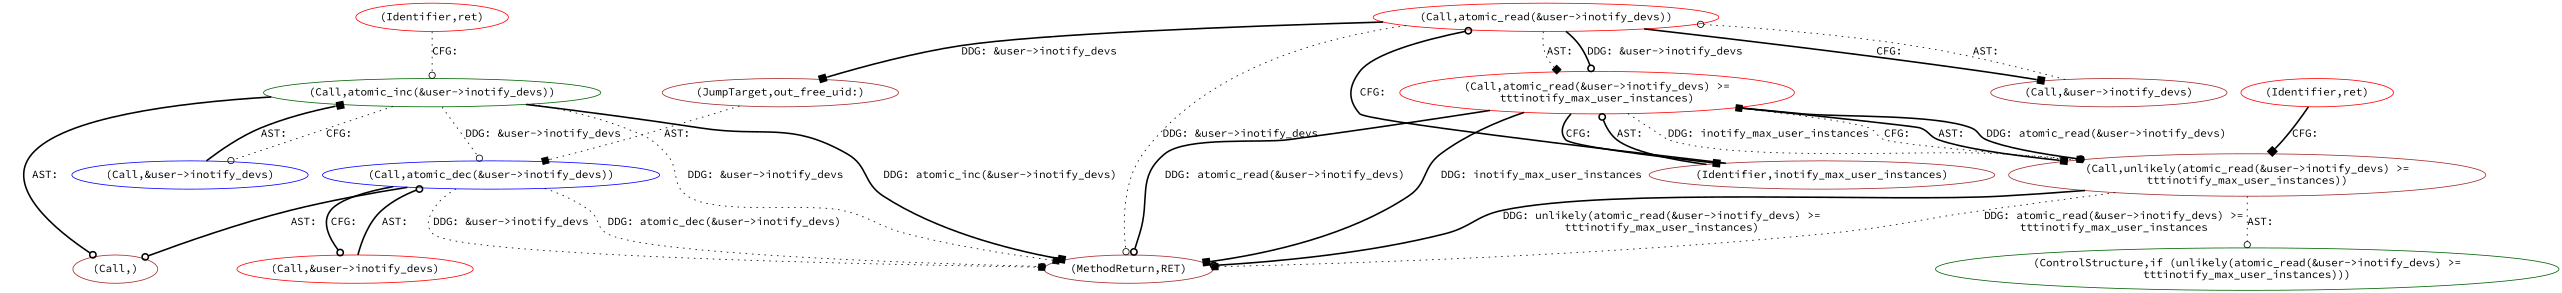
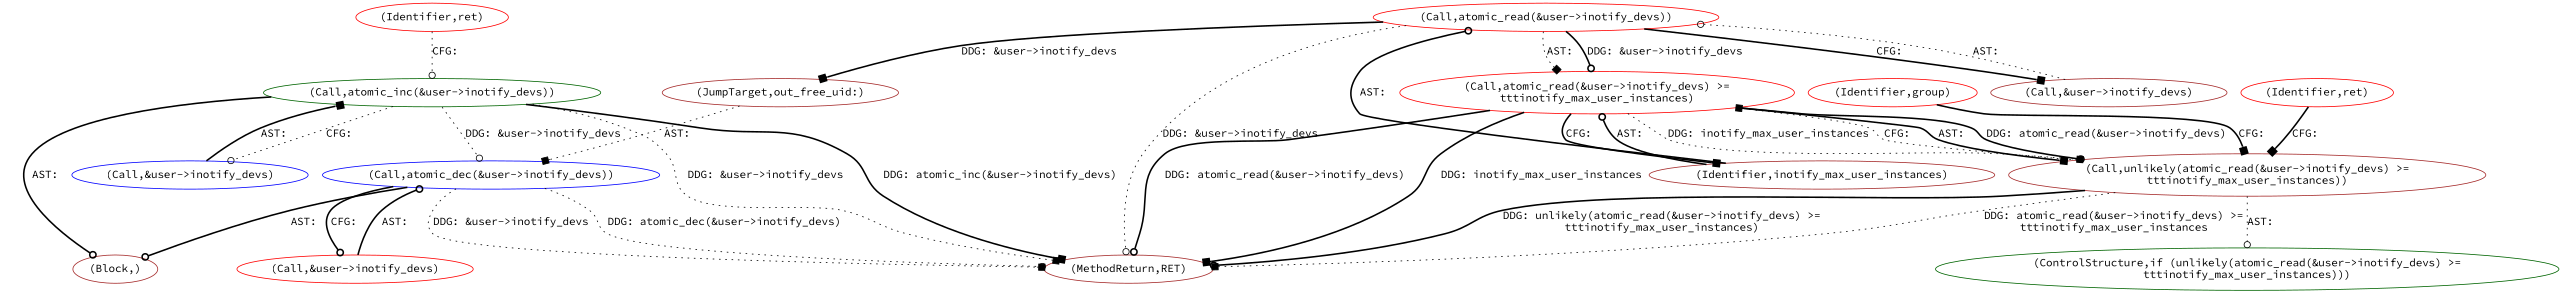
(1376, 93) -> (1376, 93)
none -> (1893, 93)
(115, 269) -> (115, 269)
